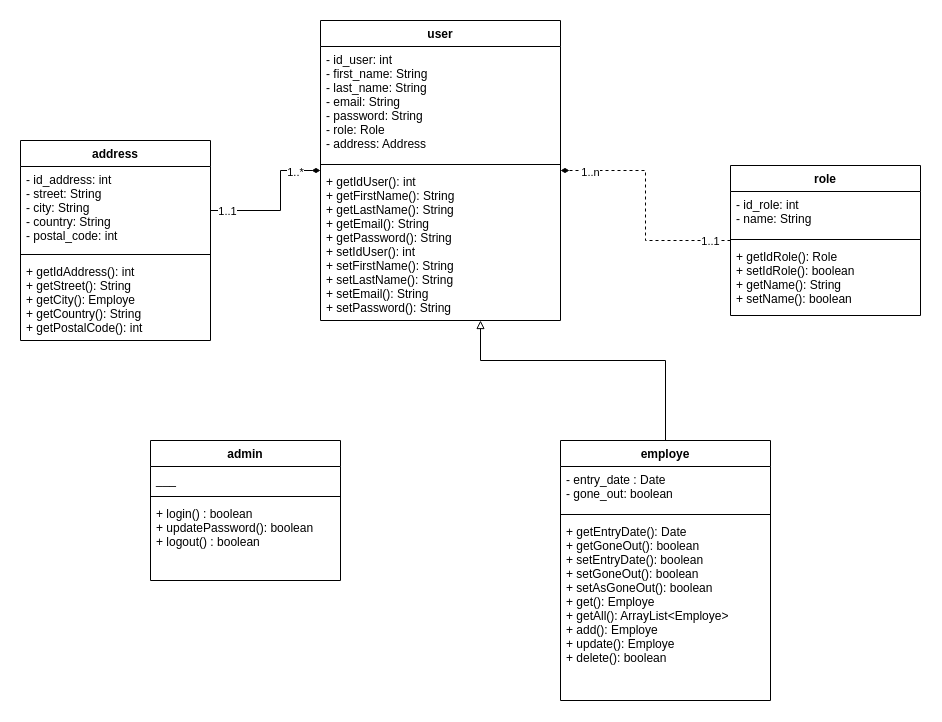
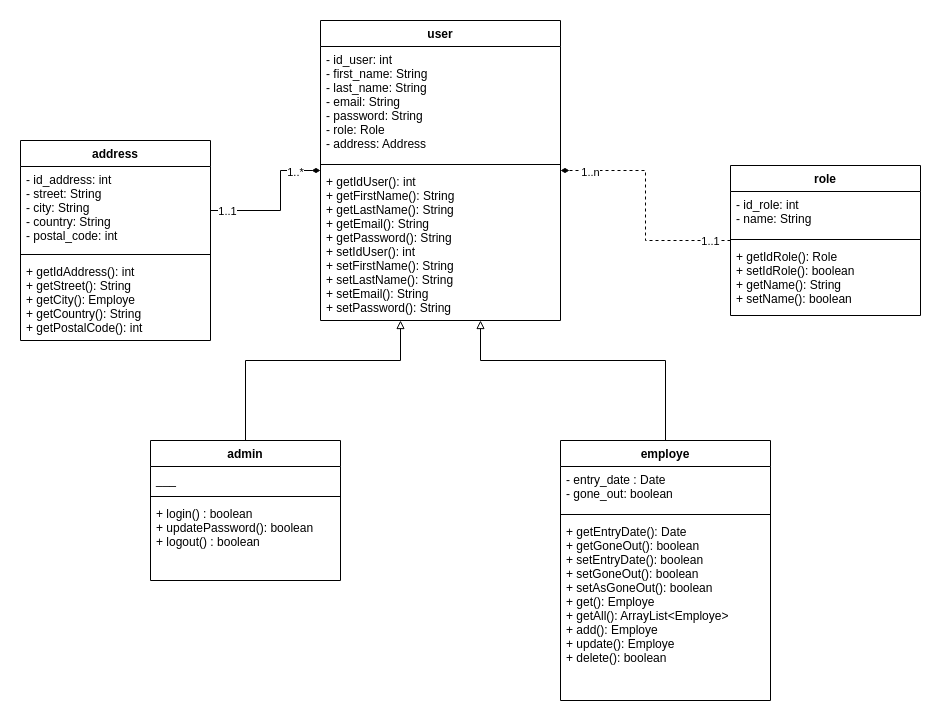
none -> (299, 361)
